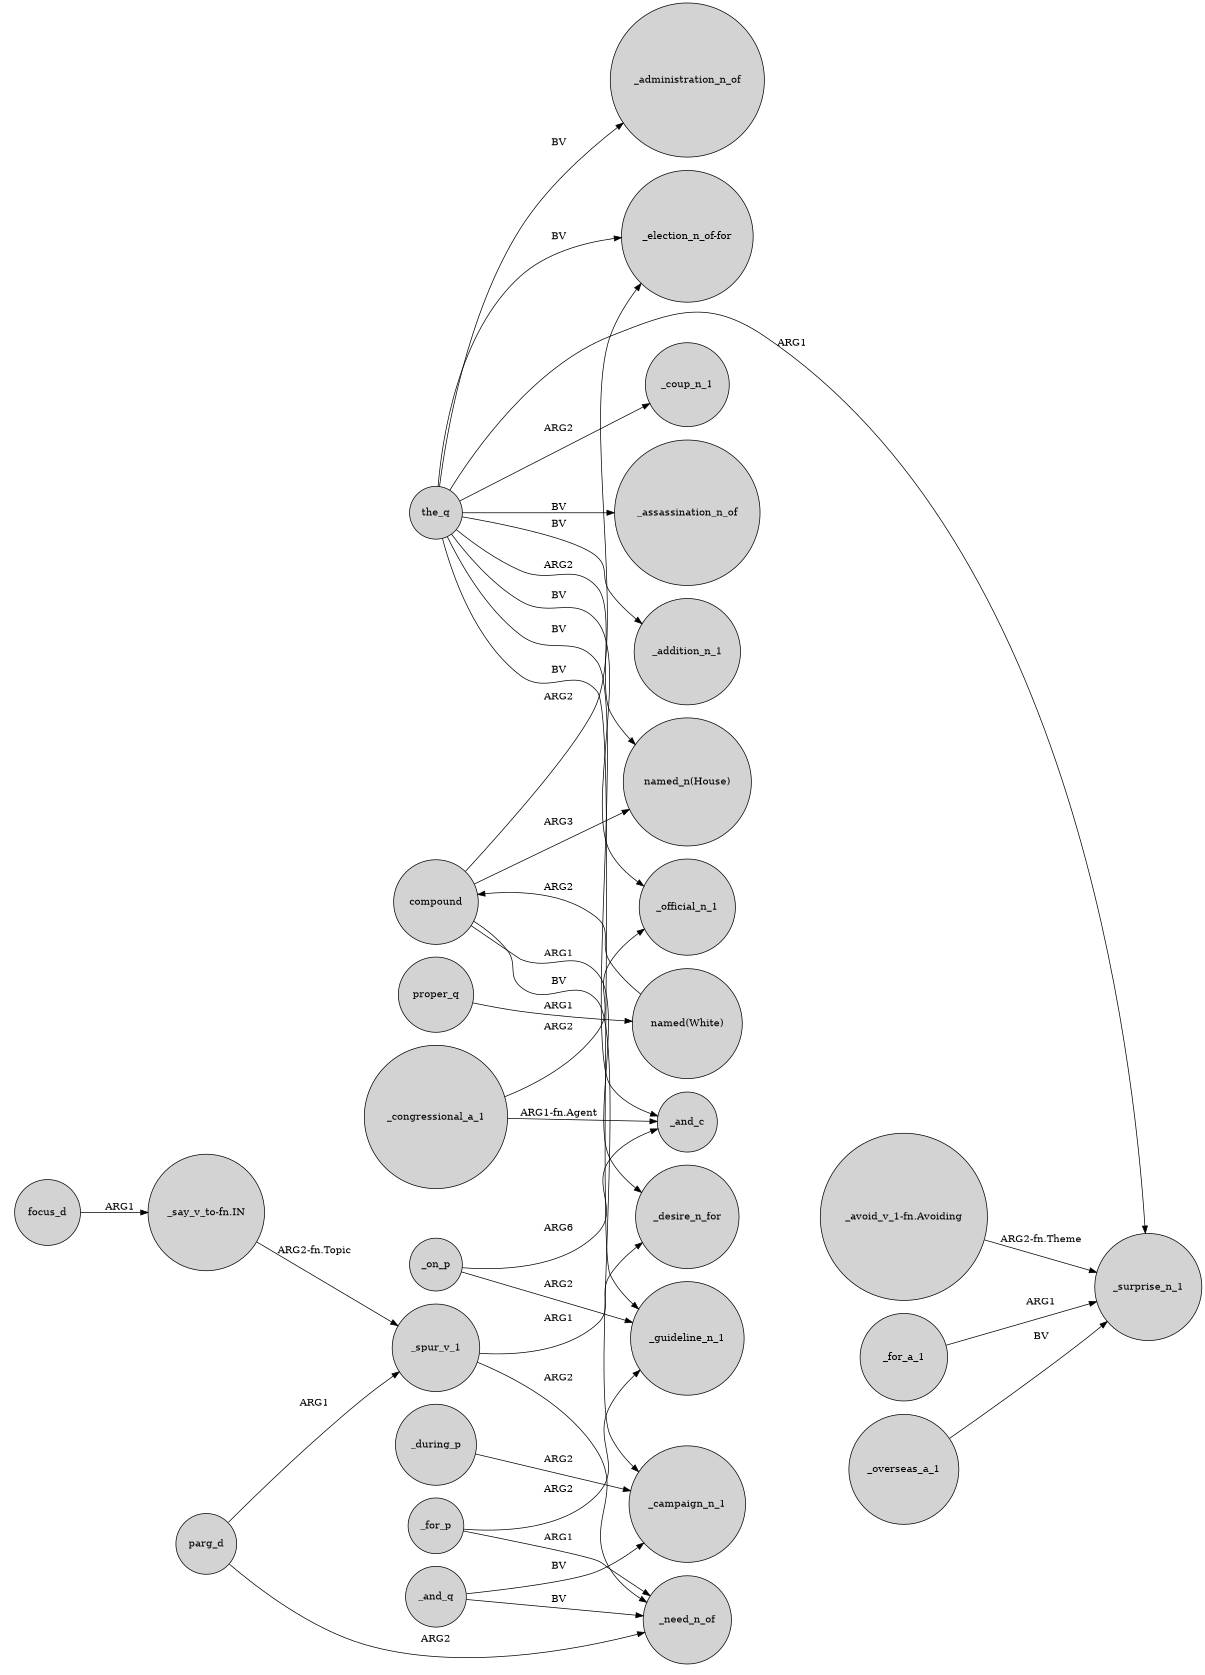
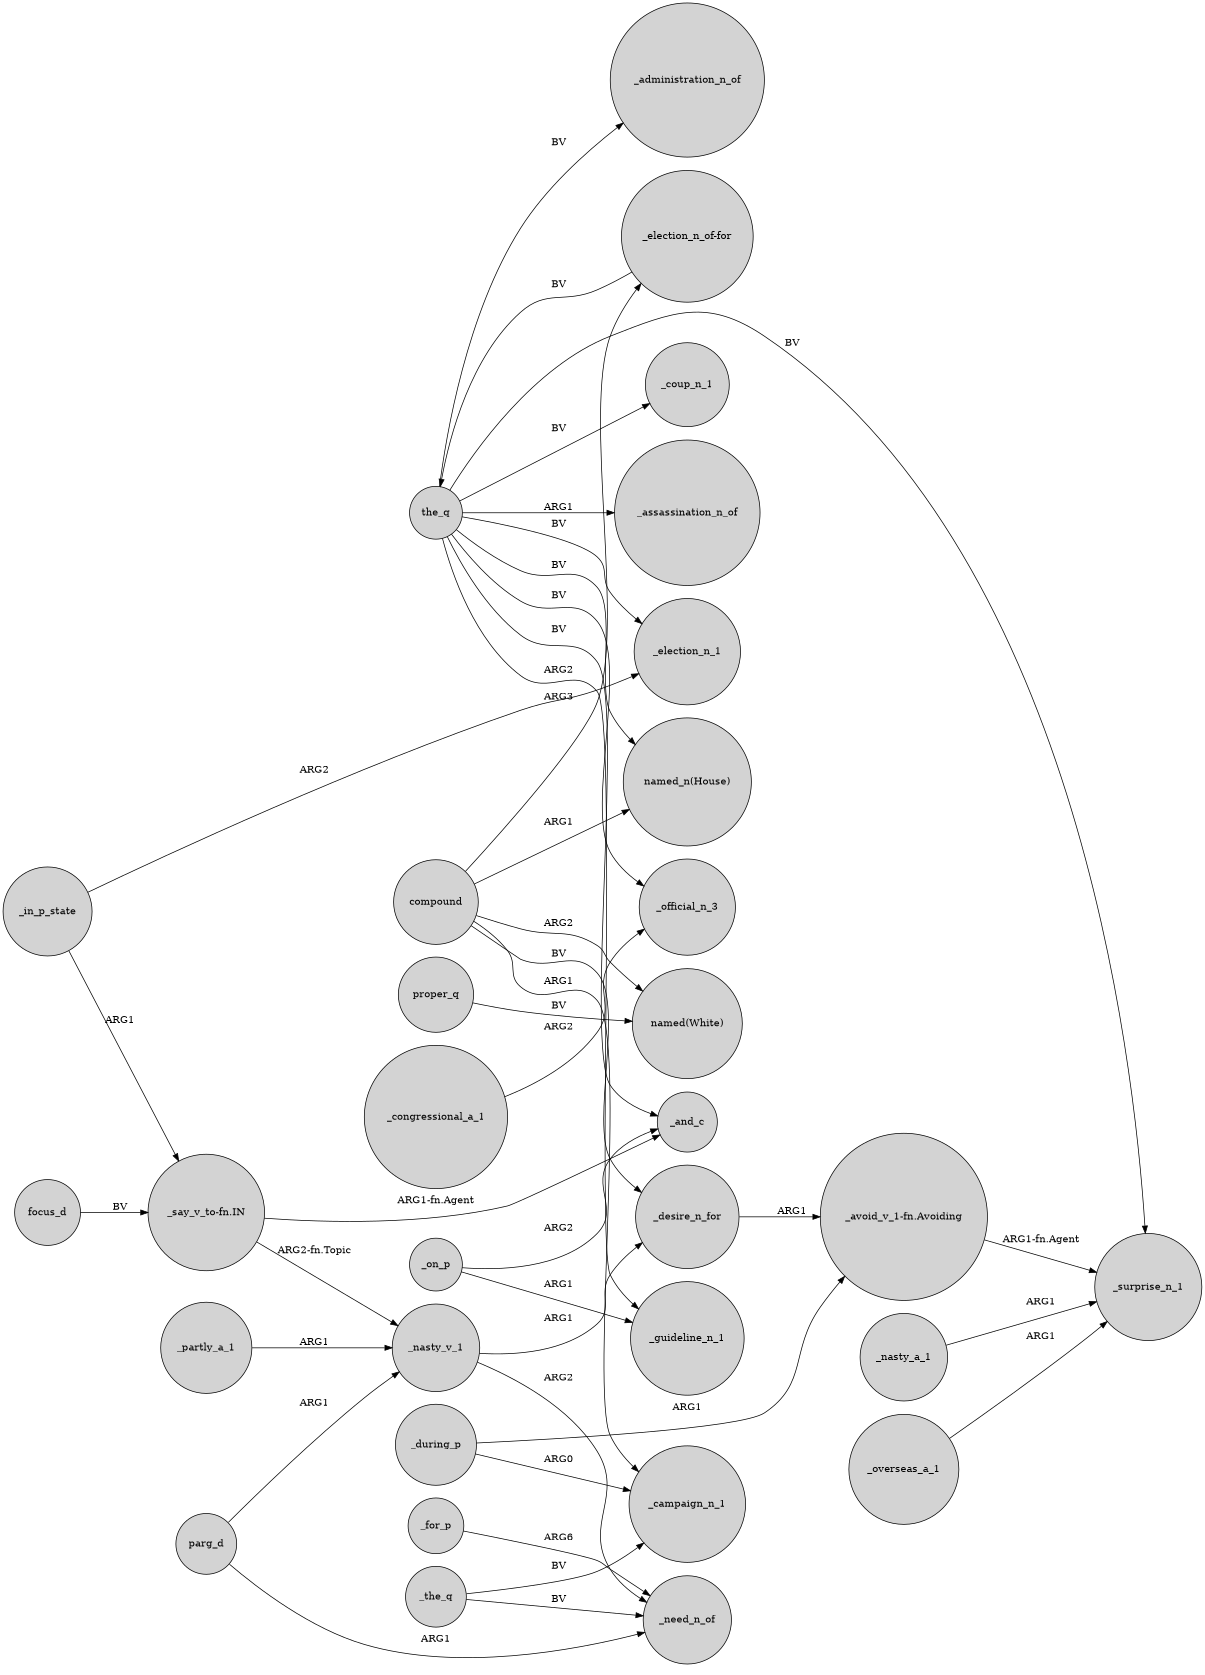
(481, 327) -> (498, 337)
(792, 343) -> (792, 343)
(559, 428) -> (559, 428)
(559, 507) -> (559, 507)
(559, 565) -> (559, 565)
(687, 652) -> (687, 652)
(559, 670) -> (559, 670)
(559, 697) -> (559, 697)
(559, 822) -> (559, 822)
(687, 907) -> (687, 907)
none -> (48, 911)
(587, 911) -> (565, 934)
(559, 954) -> (559, 954)
(559, 981) -> (559, 981)
(559, 1006) -> (559, 1006)
(579, 1120) -> (466, 1213)
(120, 1207) -> (120, 1207)
none -> (776, 1217)
(559, 1228) -> (559, 1228)
(1041, 1240) -> (1041, 1240)
(559, 1284) -> (559, 1284)
(1041, 1337) -> (1041, 1337)
none -> (206, 1348)
(436, 1348) -> (436, 1348)
(904, 1357) -> (904, 1357)
none -> (698, 1427)
(559, 1460) -> (559, 1460)
(593, 1498) -> none
(559, 1538) -> (559, 1538)
(436, 1597) -> (436, 1597)
(436, 1639) -> (436, 1639)
